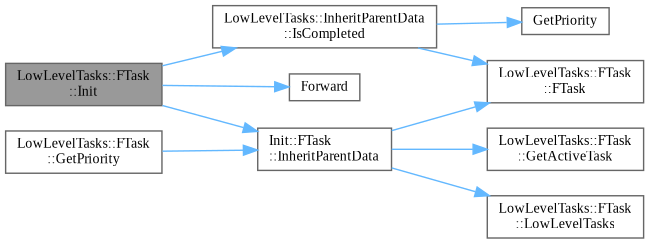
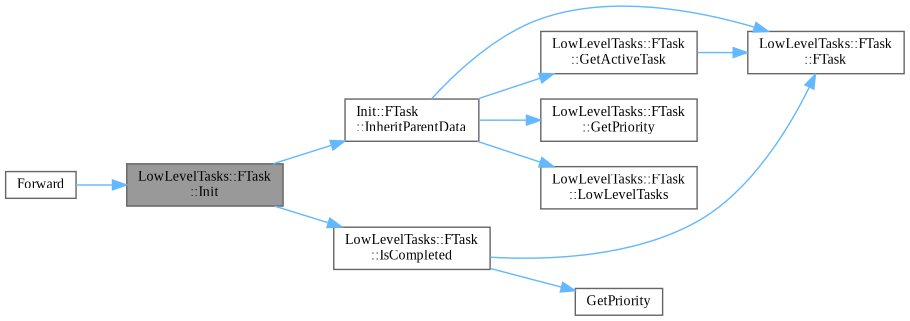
(325, 27) -> (412, 248)
none -> (715, 53)
(218, 86) -> (94, 185)
(203, 151) -> (503, 120)
